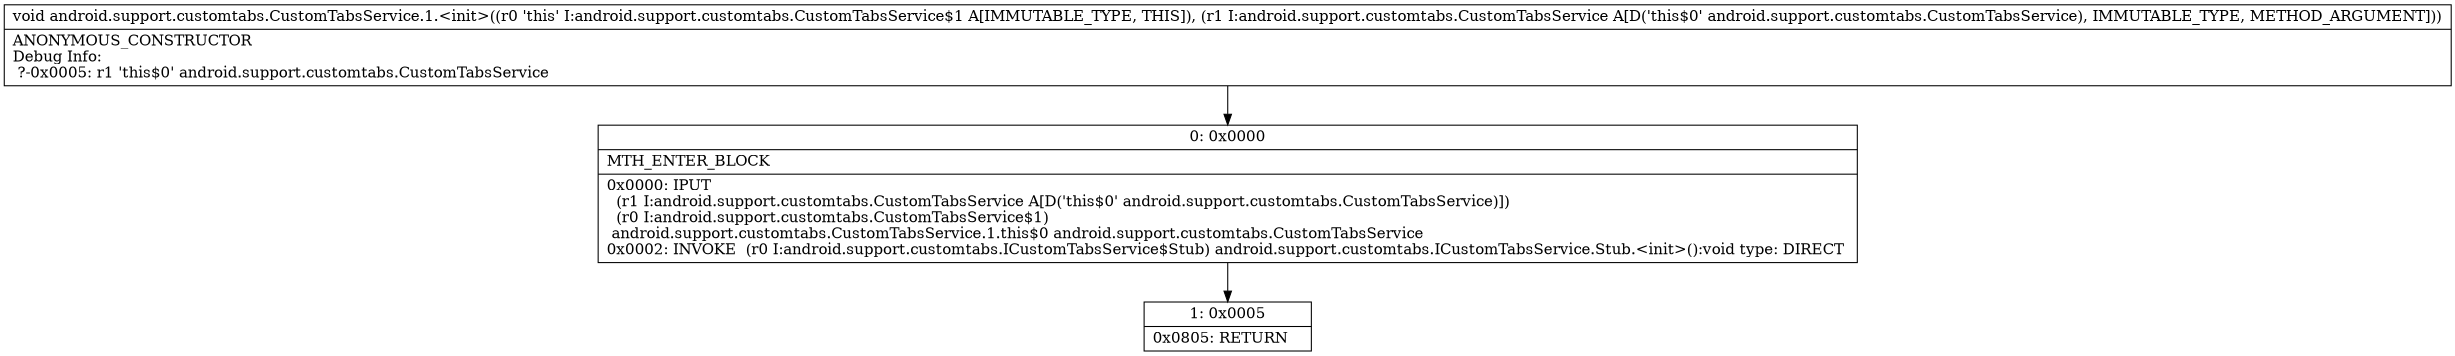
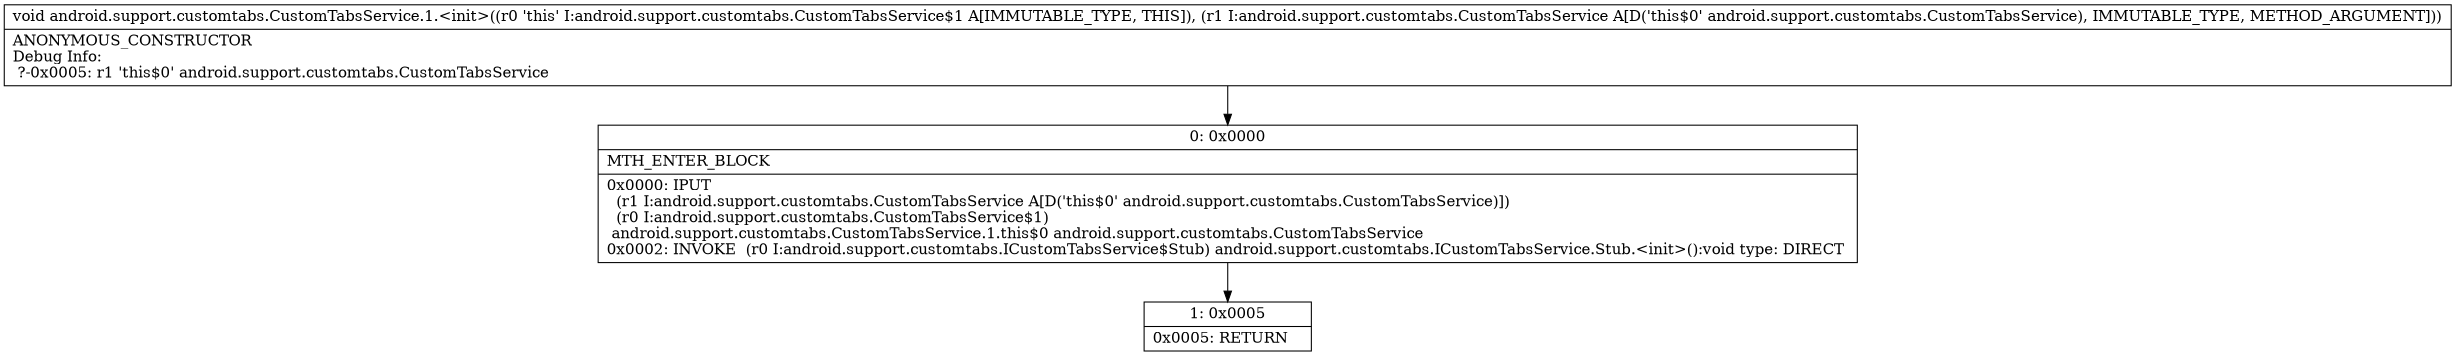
(1228, 338) -> (1228, 338)
